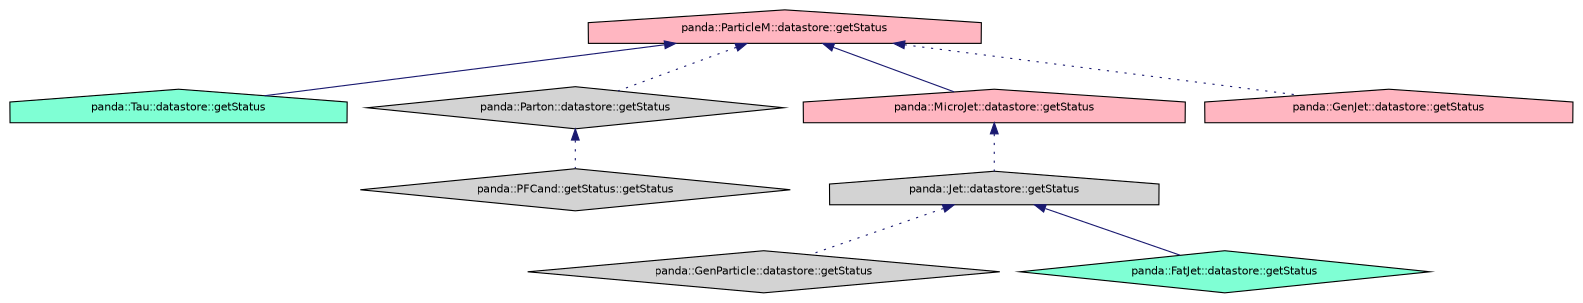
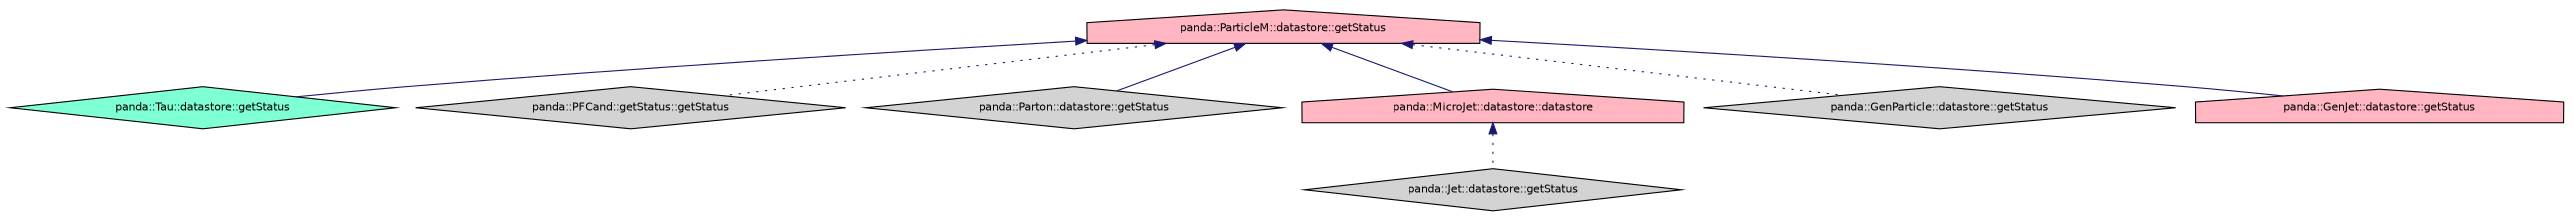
(677, 69) -> (1176, 69)
(1102, 70) -> (1887, 65)
(179, 108) -> (203, 108)
(994, 108) -> (1493, 108)
(575, 154) -> (939, 70)
(994, 190) -> (1493, 190)
(877, 232) -> (1628, 70)
(1225, 272) -> none
